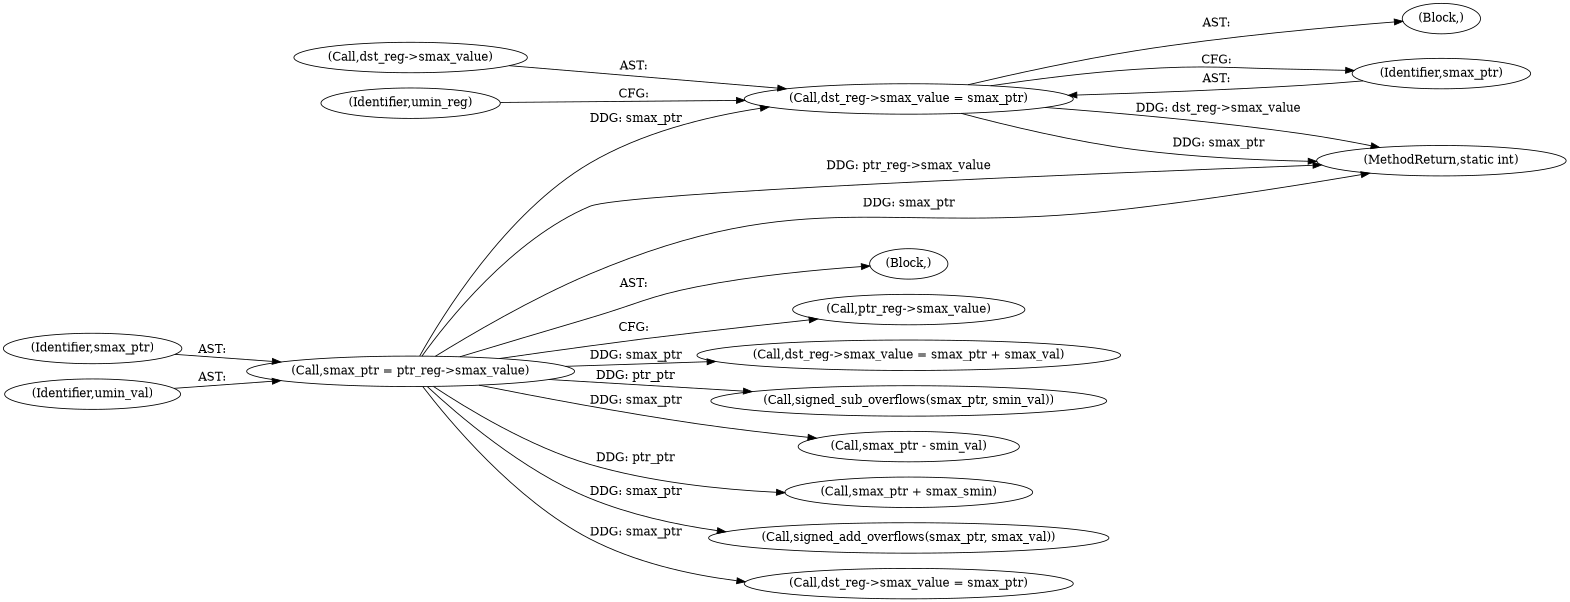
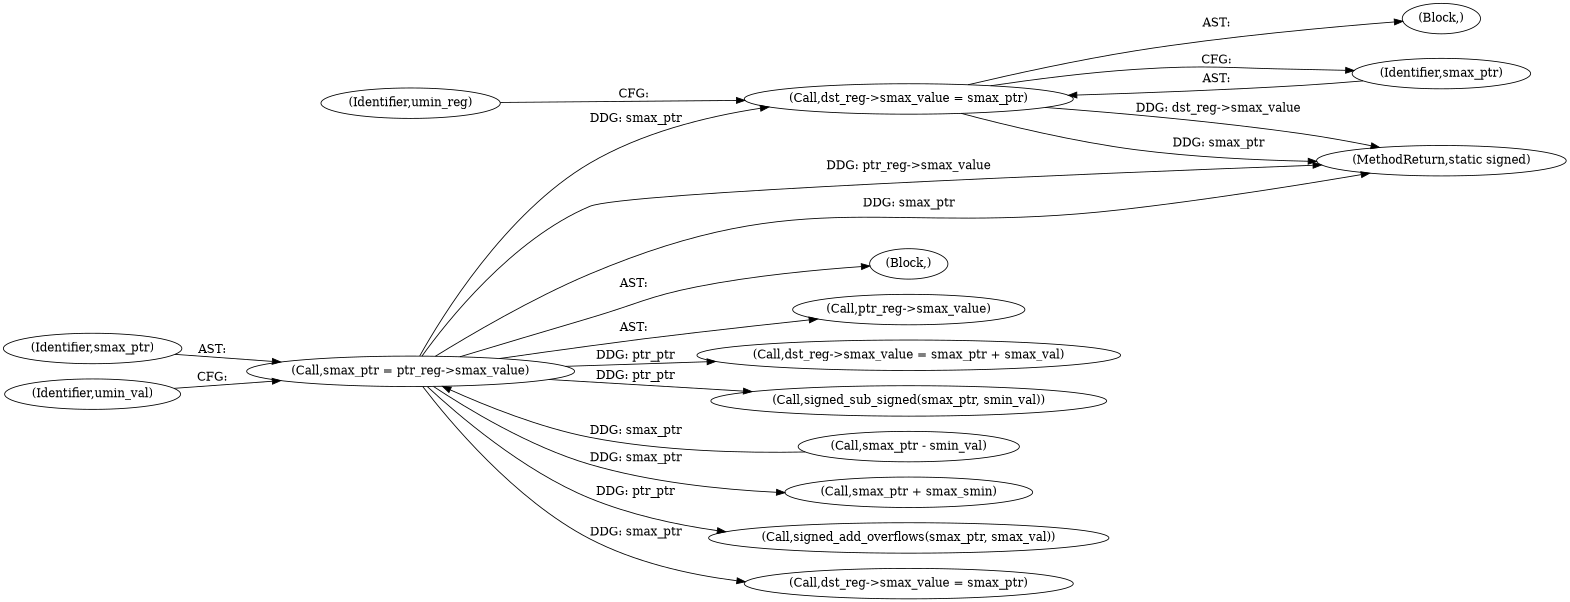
(411, 58) -> none
(1441, 161) -> (1441, 161)
(636, 328) -> (636, 328)
(636, 356) -> (636, 356)
(214, 378) -> (214, 378)
(909, 401) -> (909, 401)
(643, 415) -> (624, 443)
(636, 458) -> (636, 458)
(636, 492) -> (636, 492)
